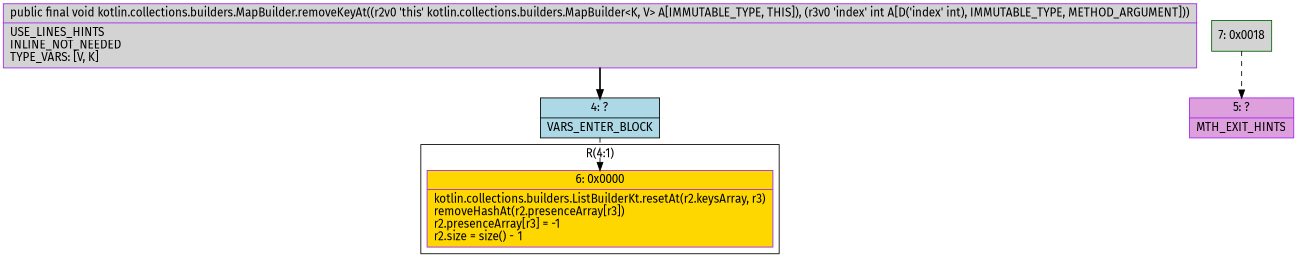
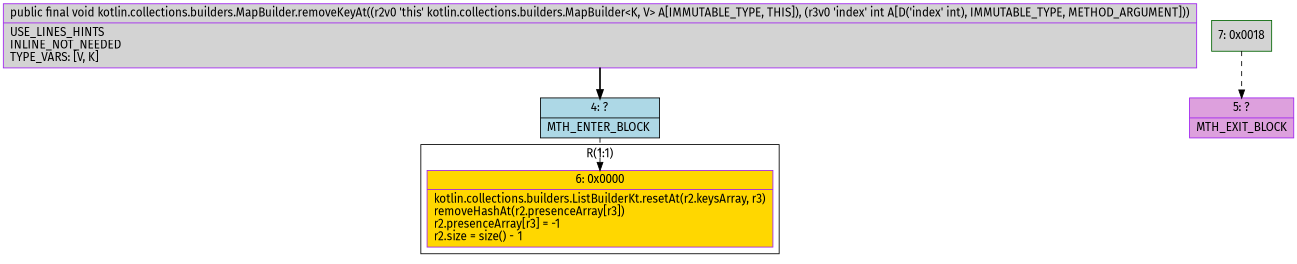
(600, 128) -> (599, 128)
(1241, 128) -> (1242, 128)
(600, 154) -> (600, 154)
